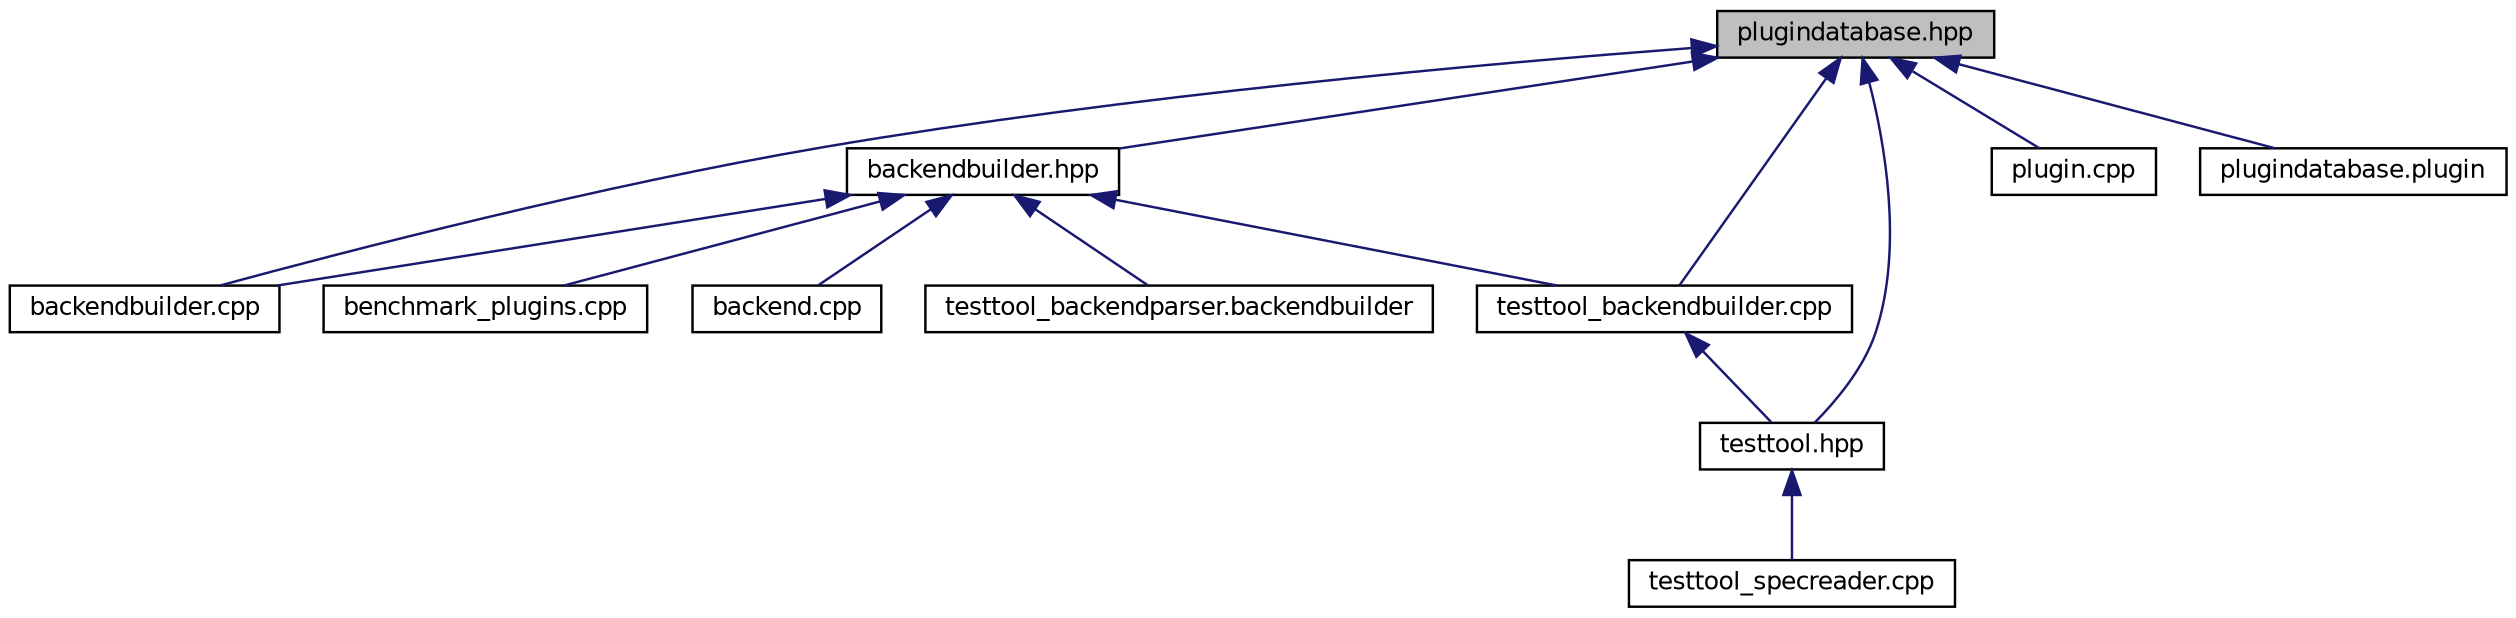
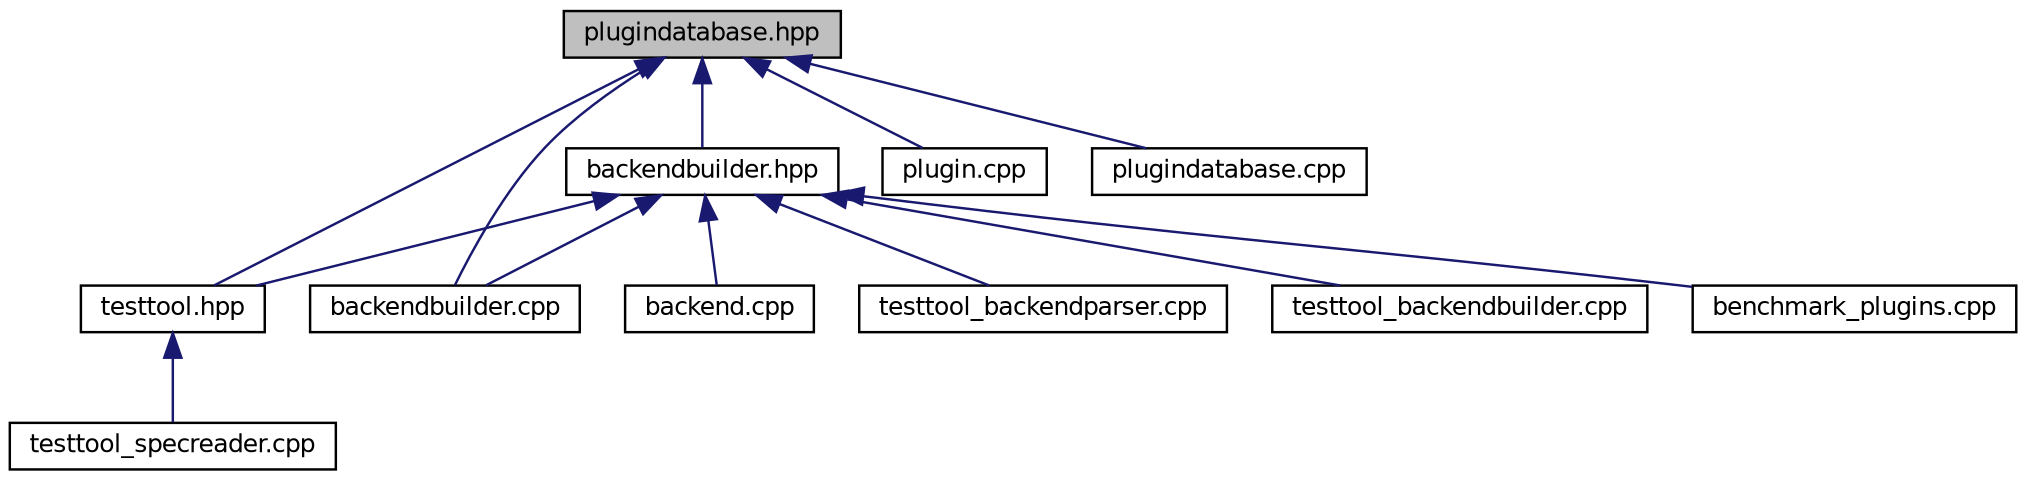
(2353, 172) -> (1229, 172)
(1753, 182) -> none
(1179, 309) -> (1043, 309)
(1737, 387) -> (425, 243)
